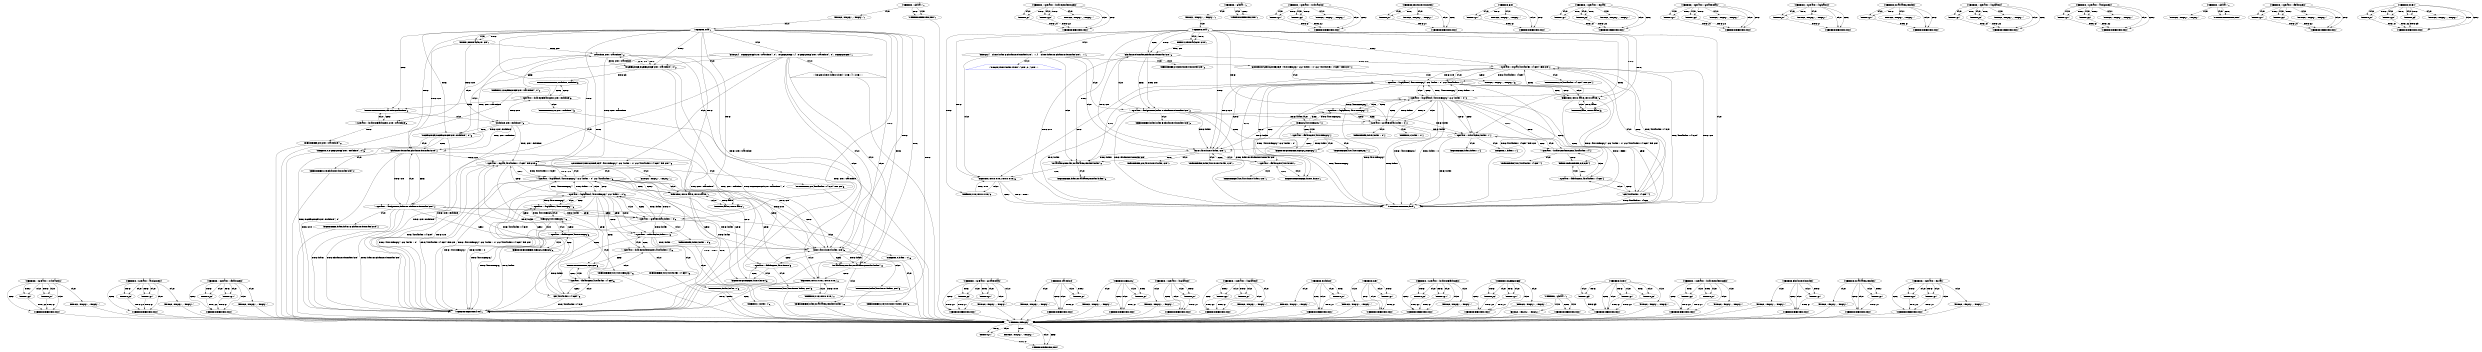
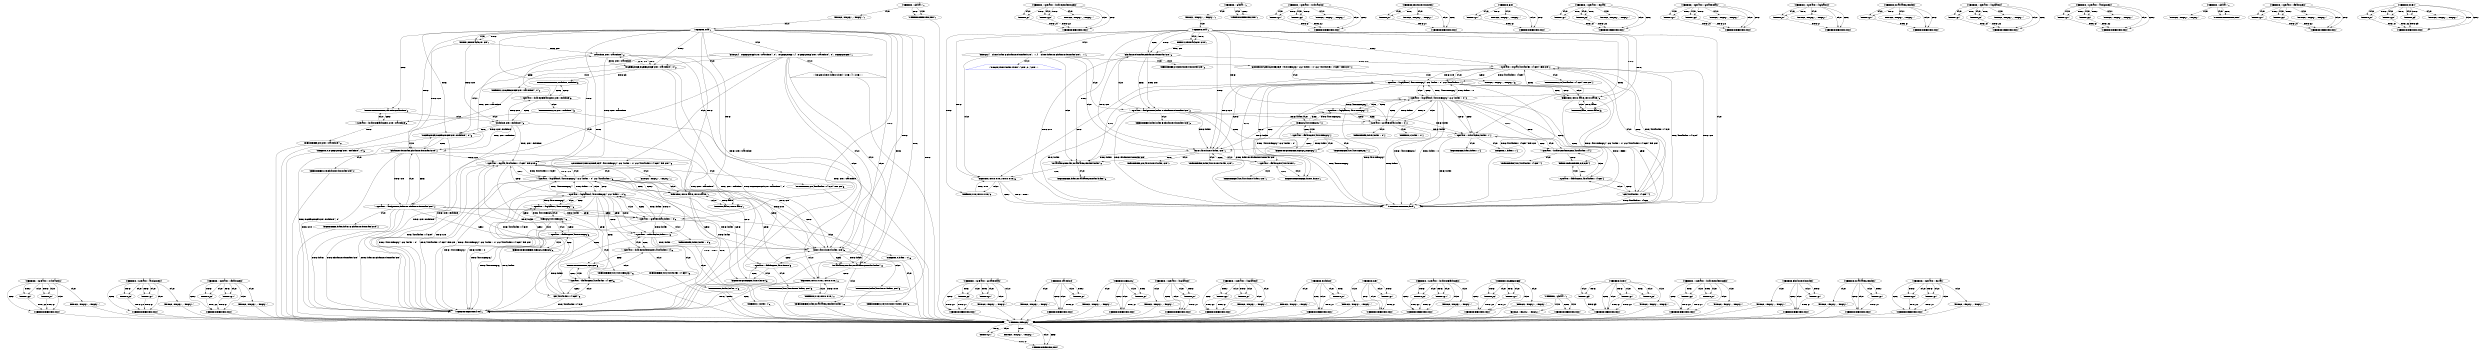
none -> (571, 73)
(488, 75) -> (474, 117)
(463, 104) -> (524, 108)
(397, 148) -> (393, 143)
